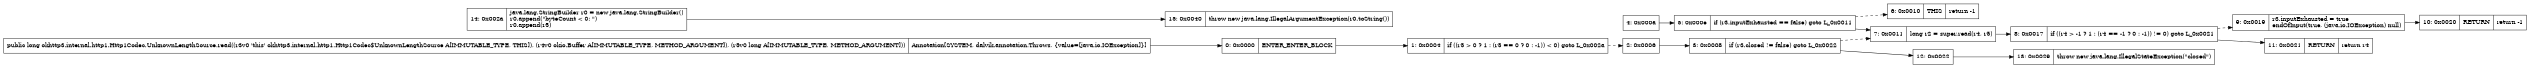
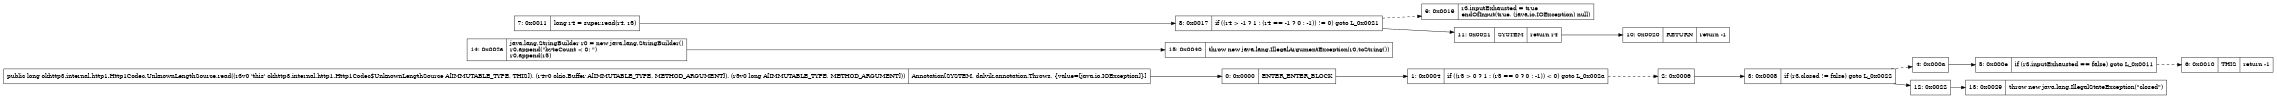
(2410, 23) -> (1590, 35)
(1861, 29) -> none
(1951, 34) -> (595, 23)
(1853, 40) -> (1900, 68)
(2322, 46) -> (1511, 35)
